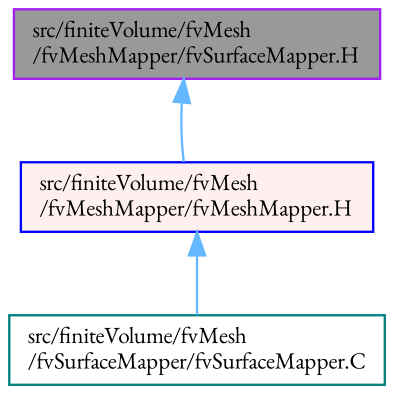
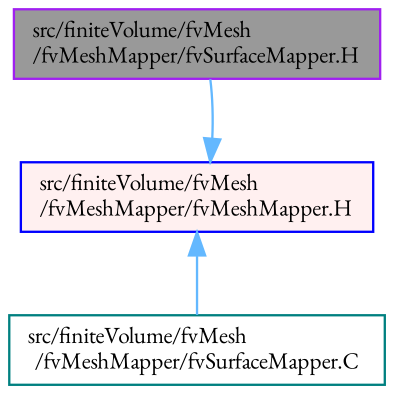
(182, 132) -> (213, 109)
(197, 350) -> (197, 350)
